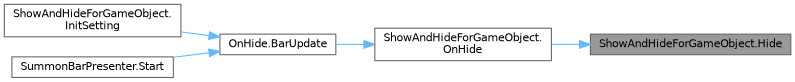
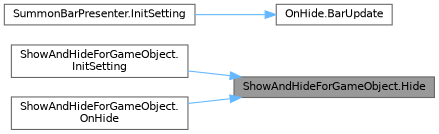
(195, 34) -> (209, 73)
(350, 44) -> none
(93, 67) -> (100, 15)
